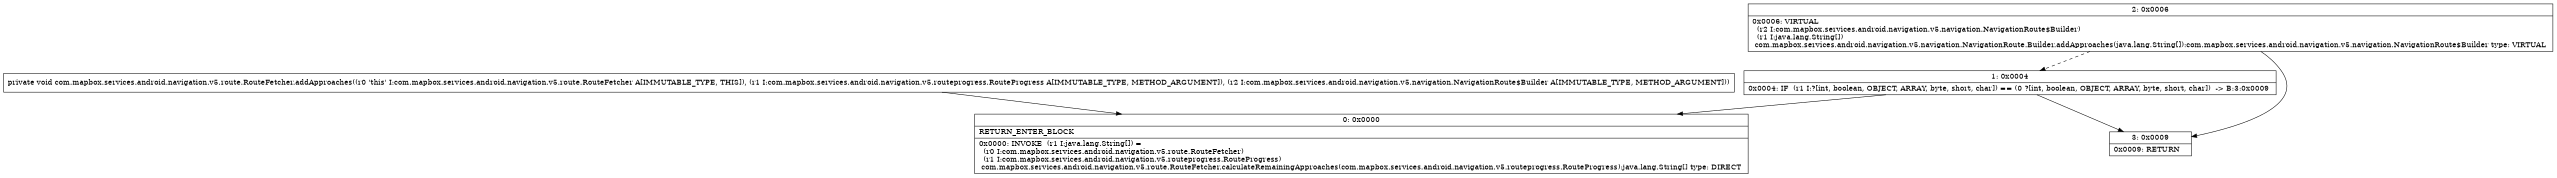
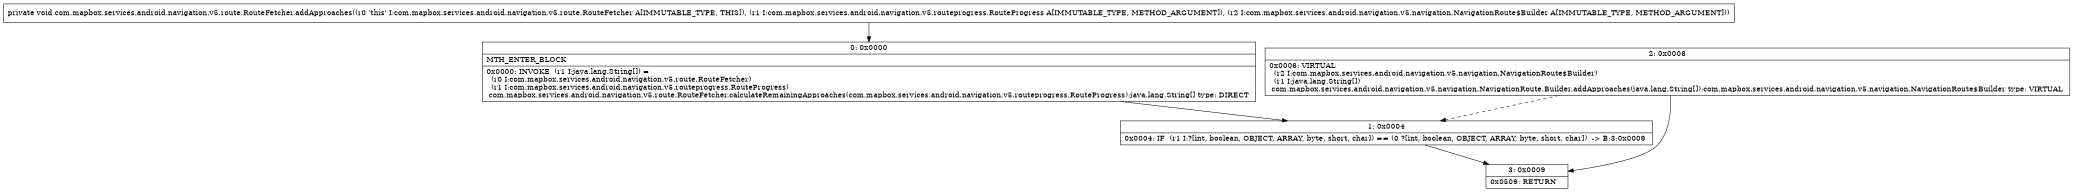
(1784, 104) -> (1202, 111)
(1027, 132) -> (527, 60)
(2151, 150) -> (1527, 182)
